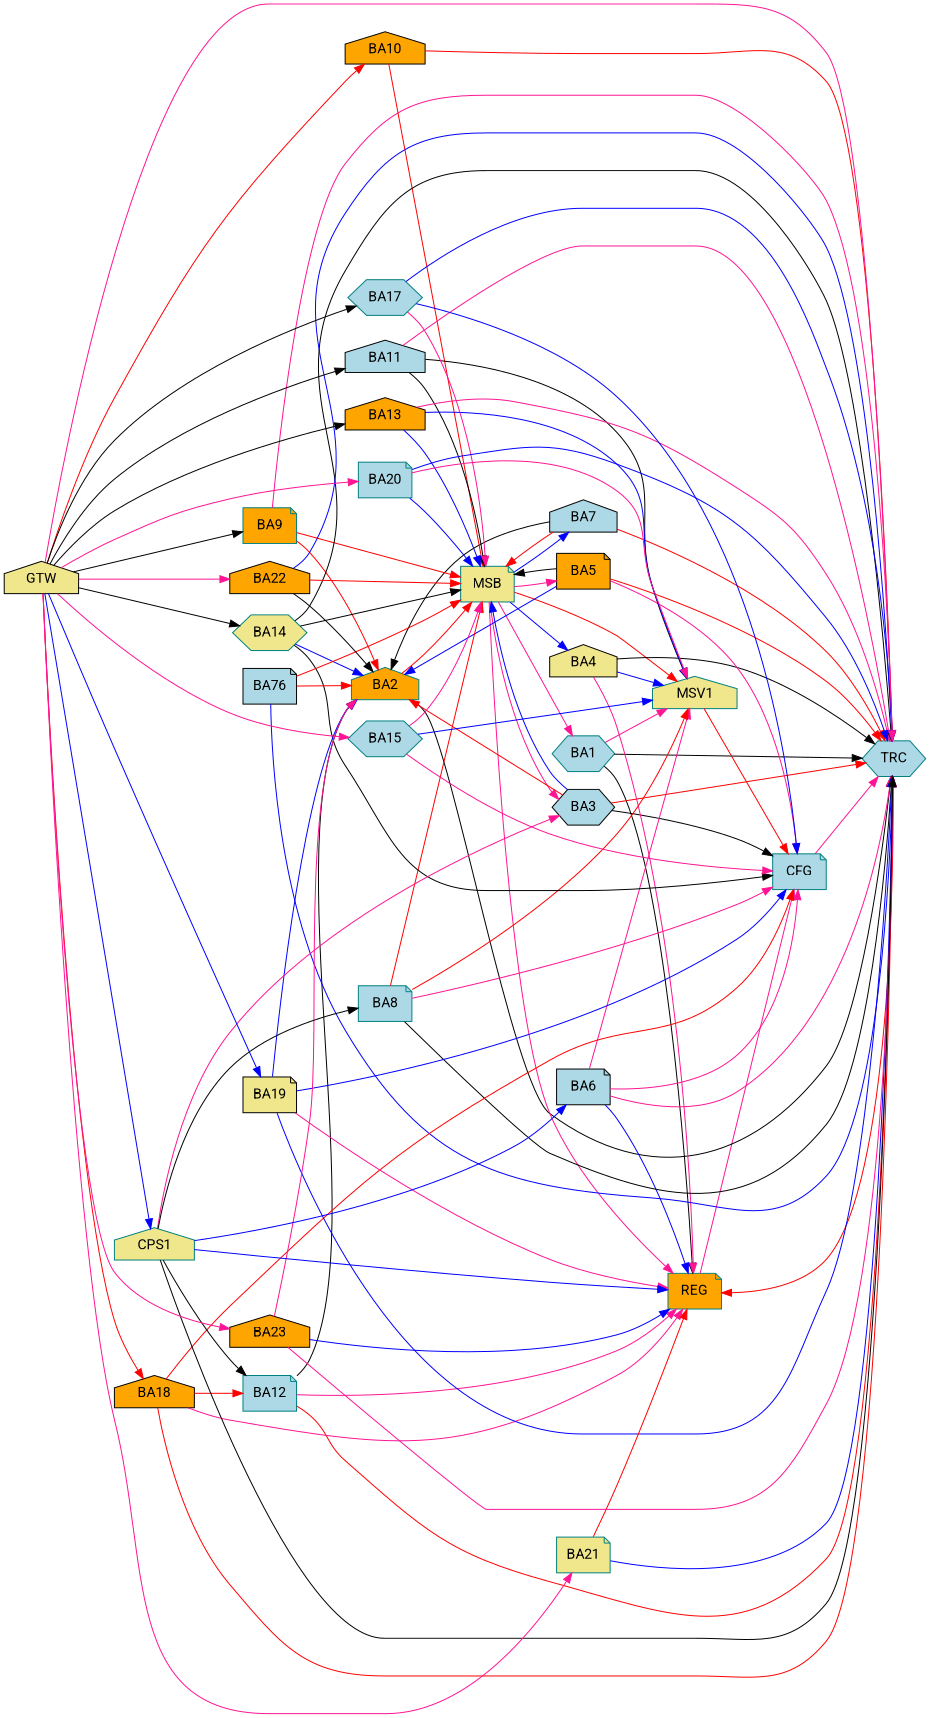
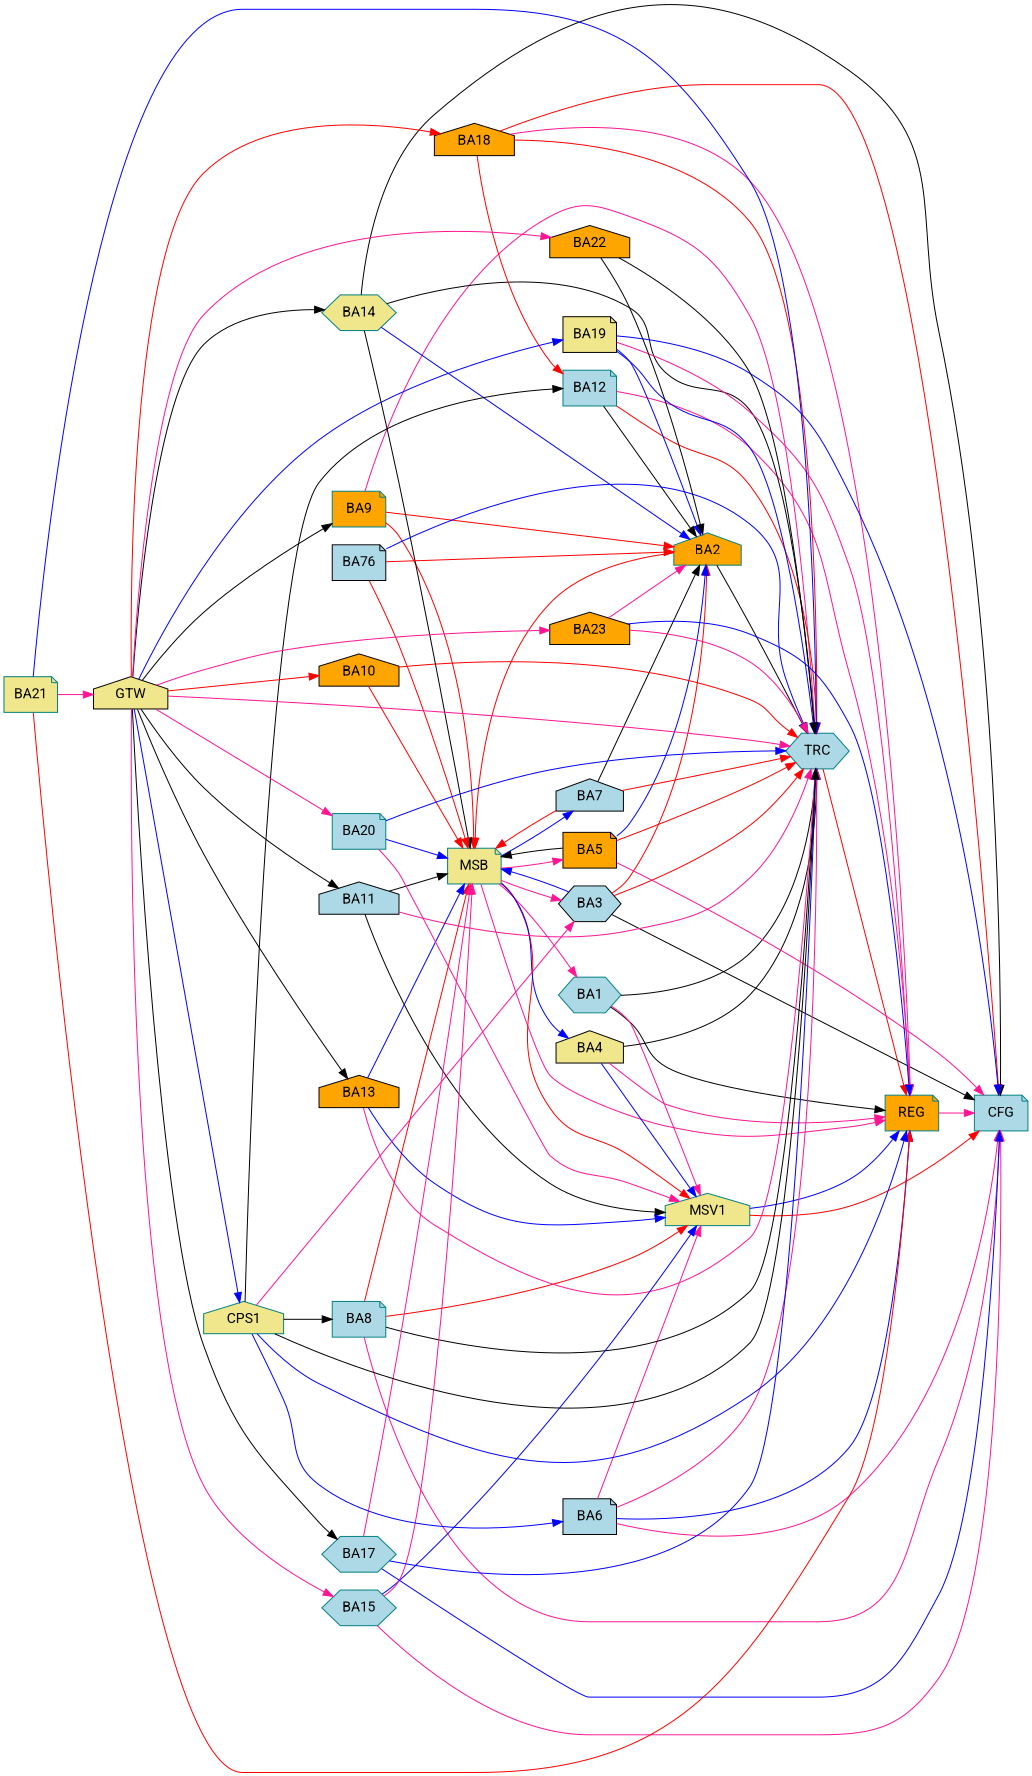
(652, 133) -> (775, 446)
(380, 582) -> none
(843, 819) -> none
none -> (829, 1189)
(104, 1365) -> (70, 695)
